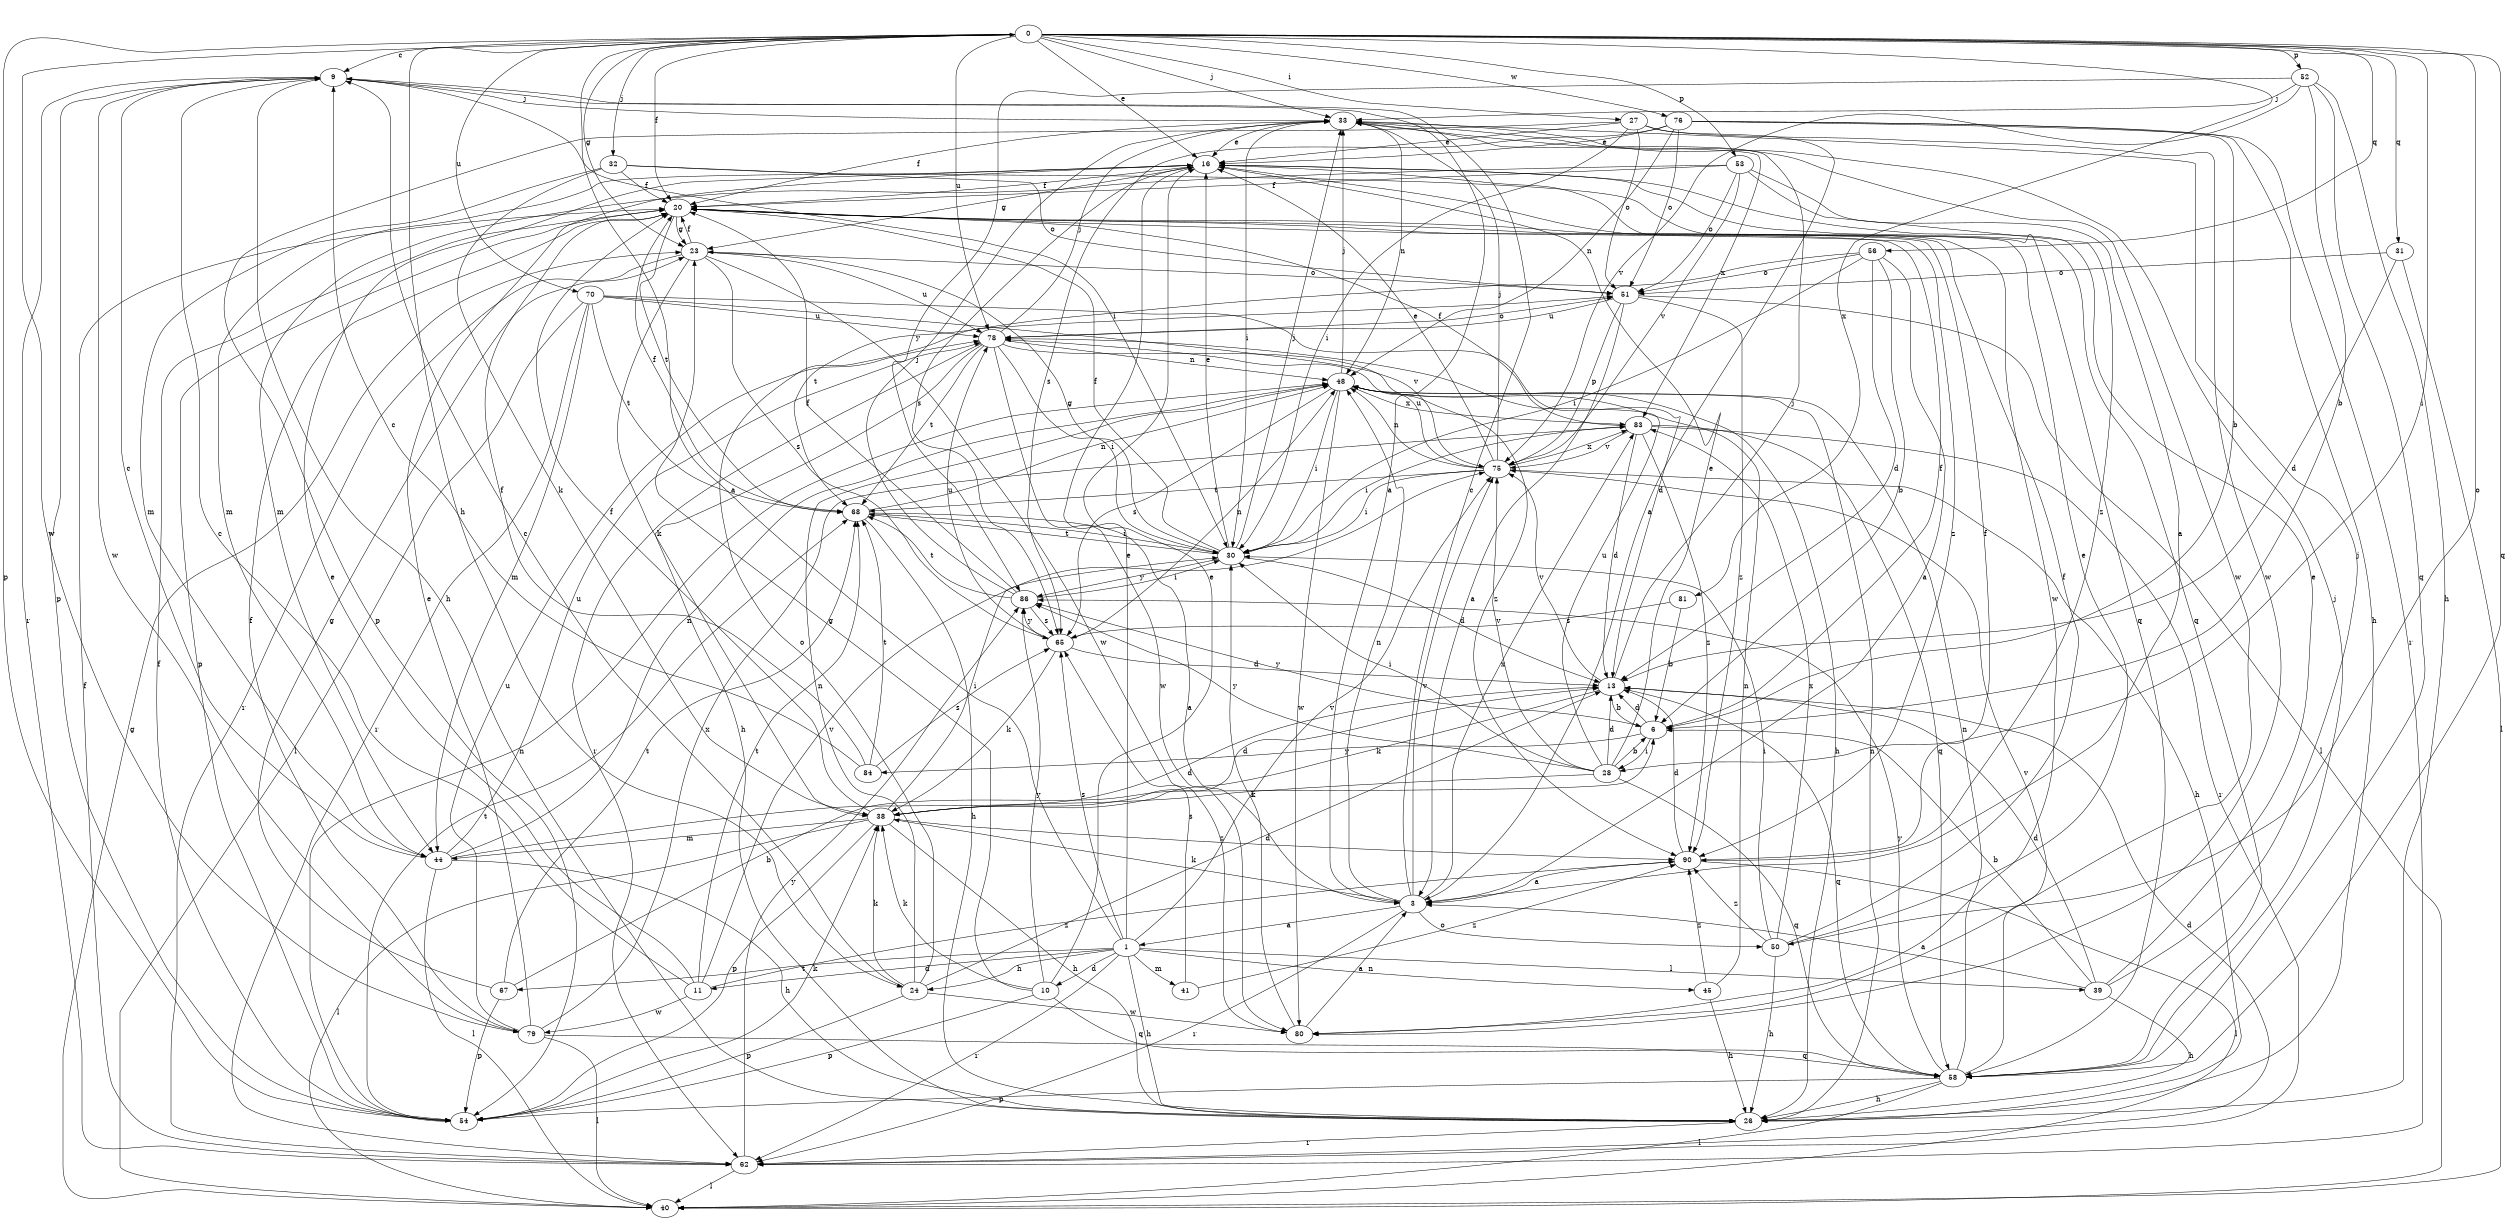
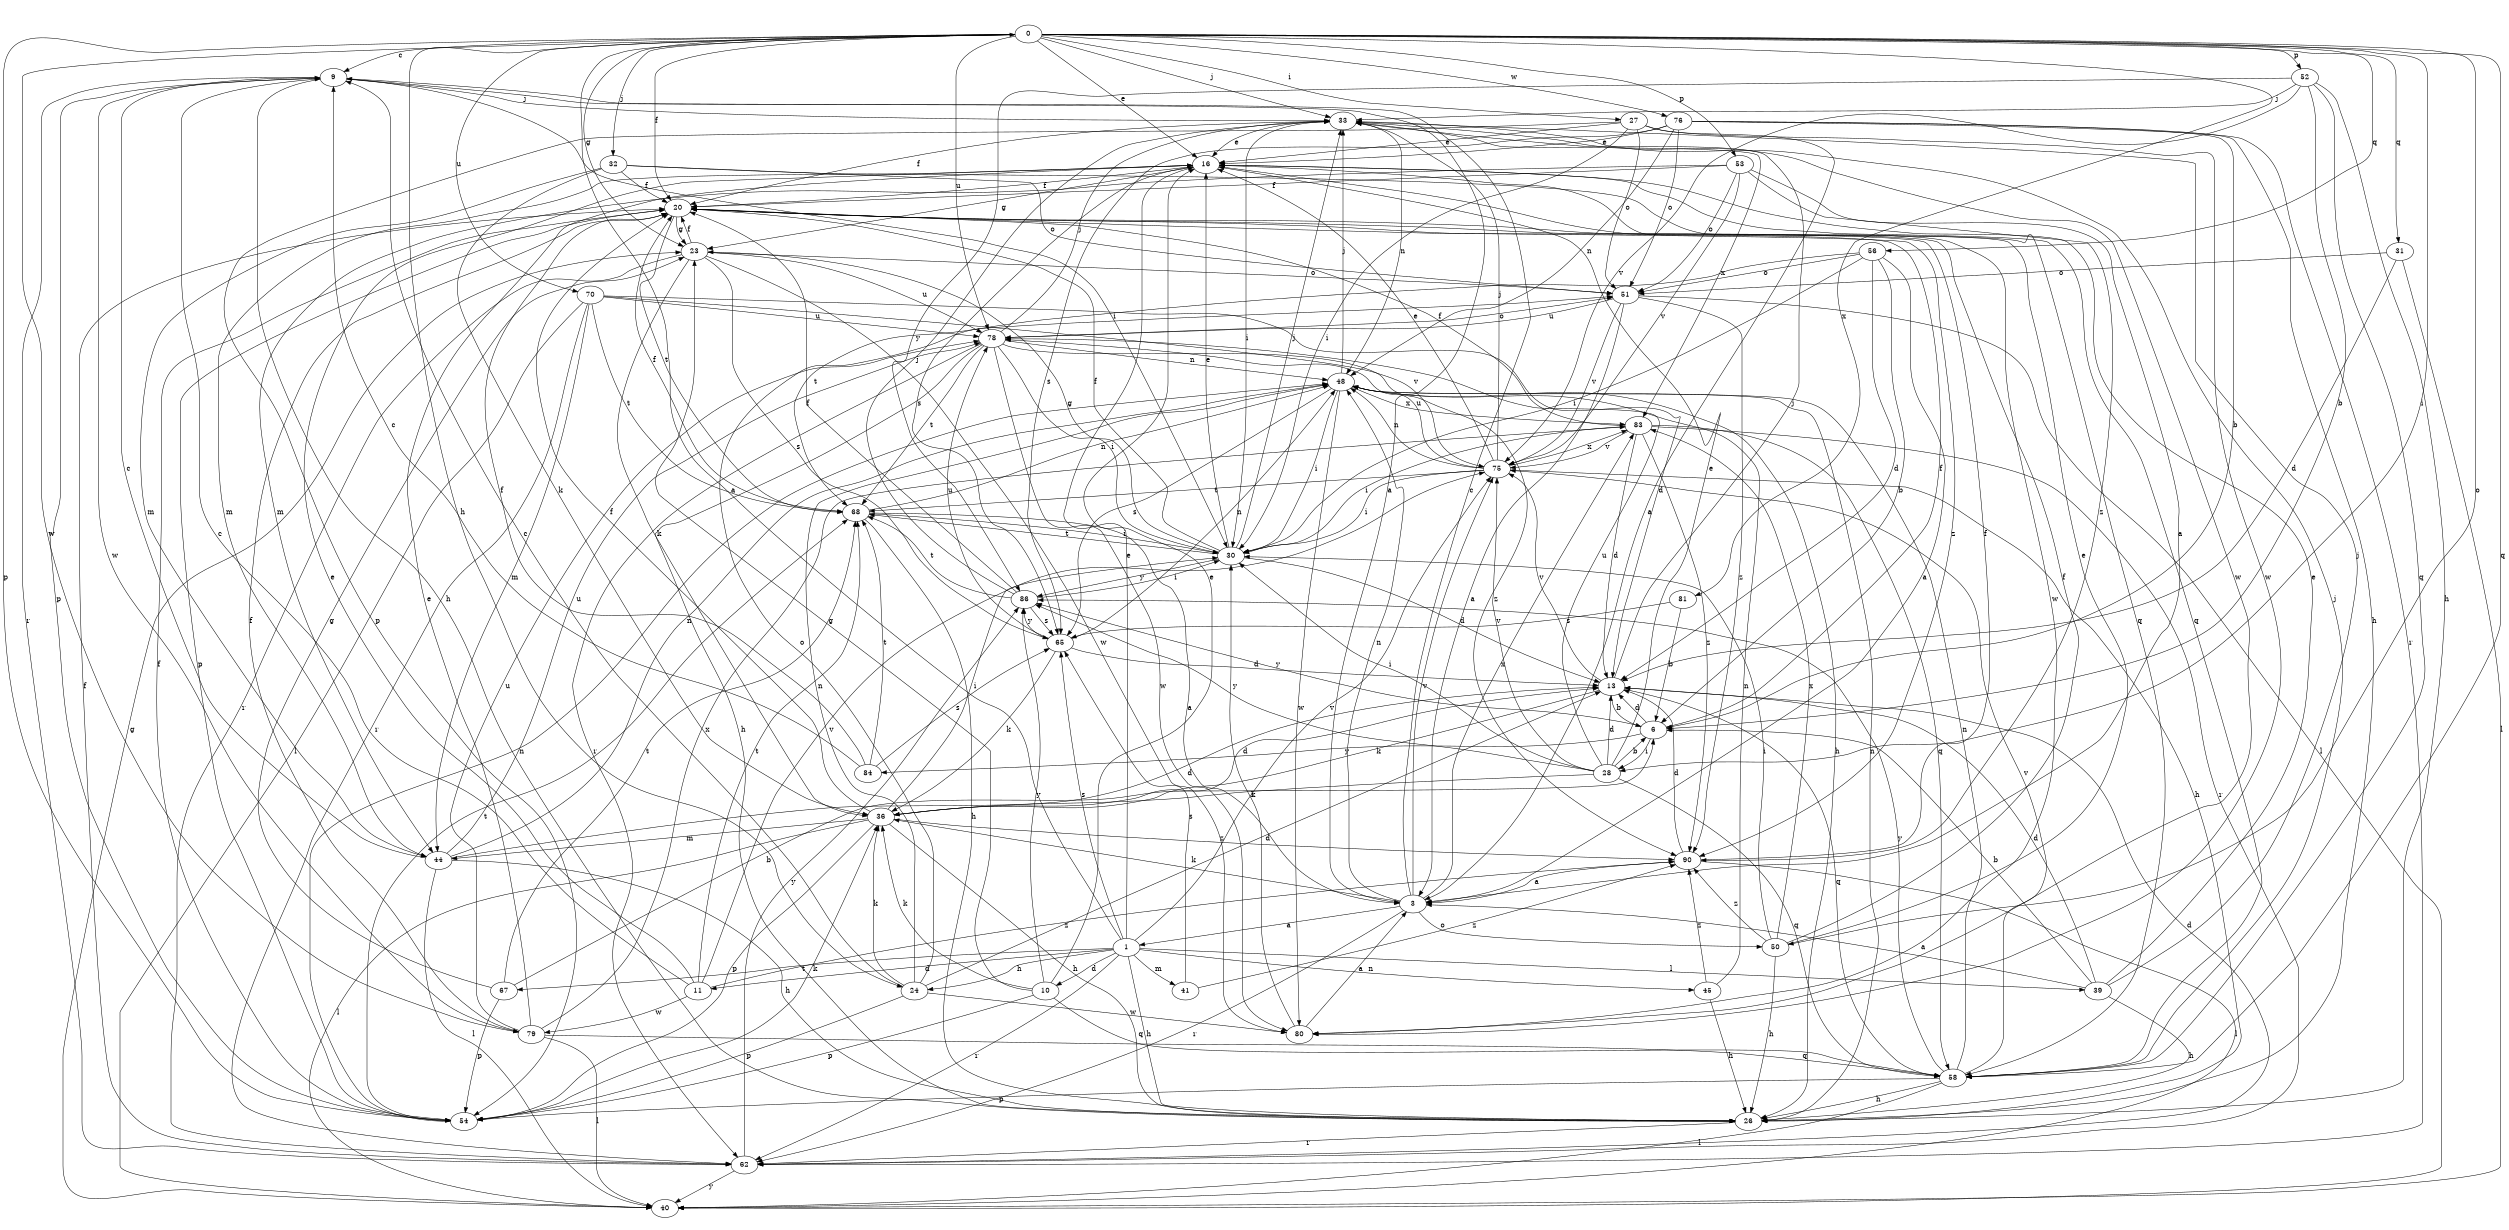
(1594, 382) -> (1594, 382)
(881, 817) -> (881, 817)
(711, 1187) -> (711, 1187)
